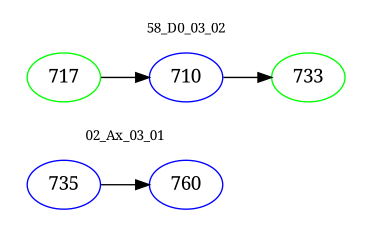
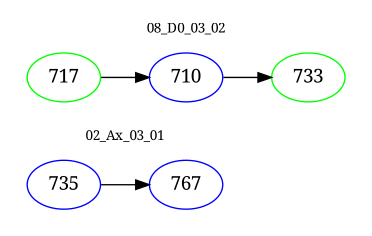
(186, 29) -> (186, 29)
(186, 185) -> (186, 185)
